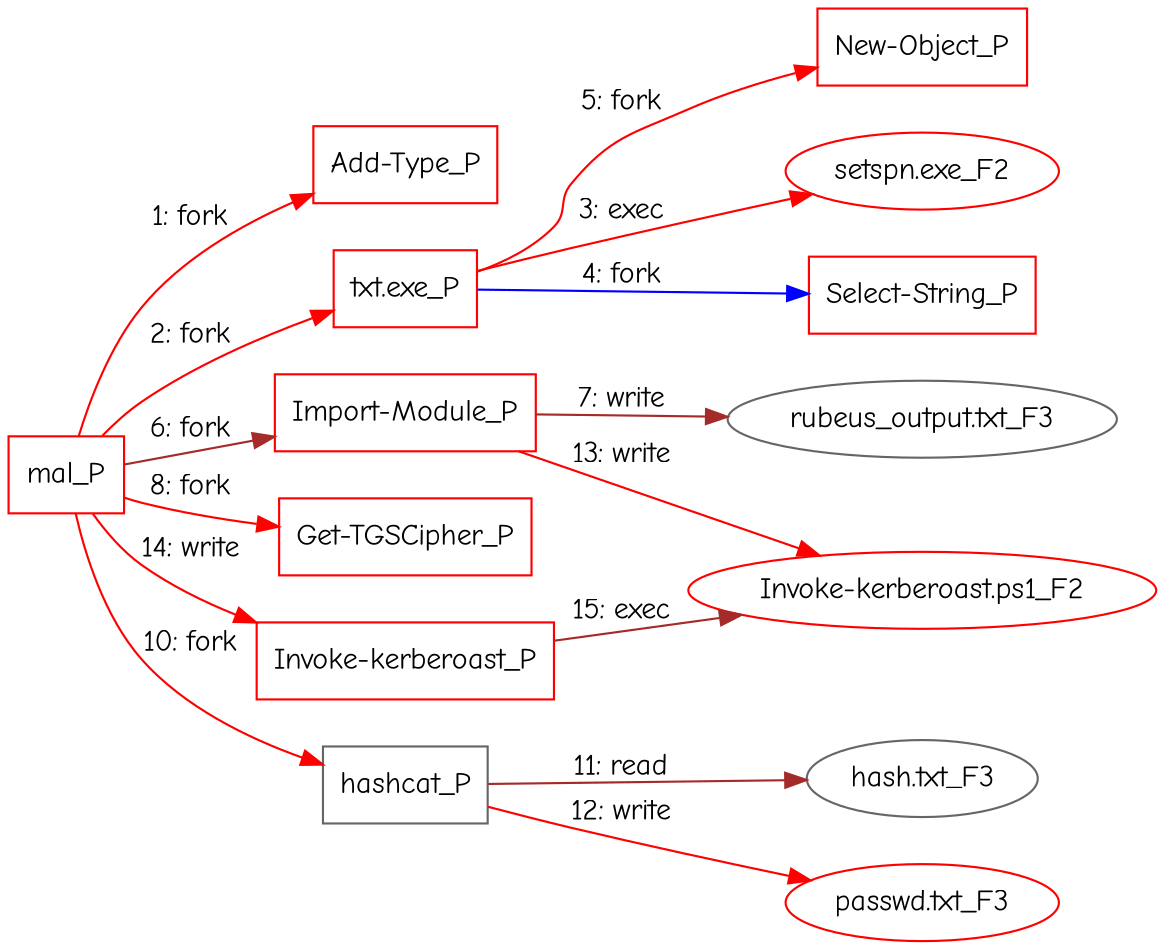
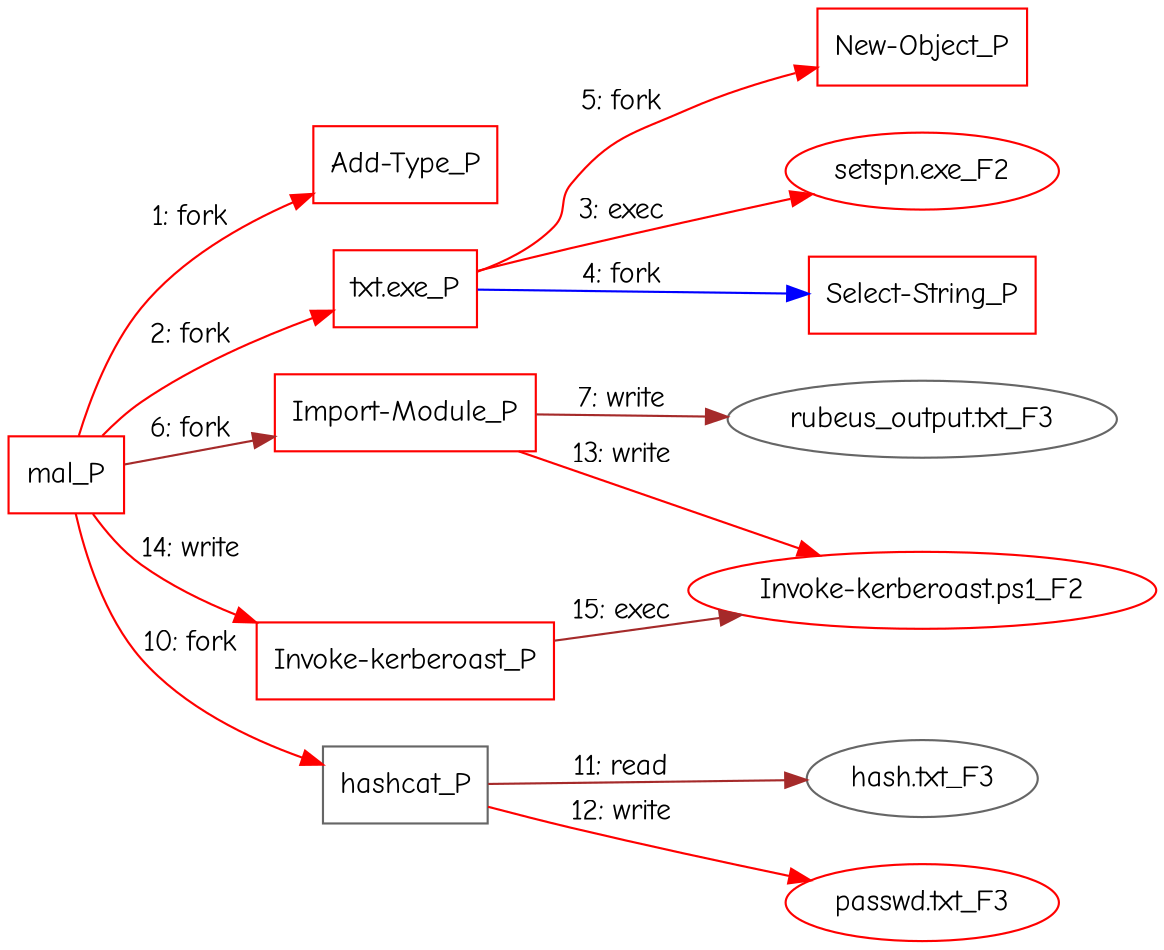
(405, 537) -> none
